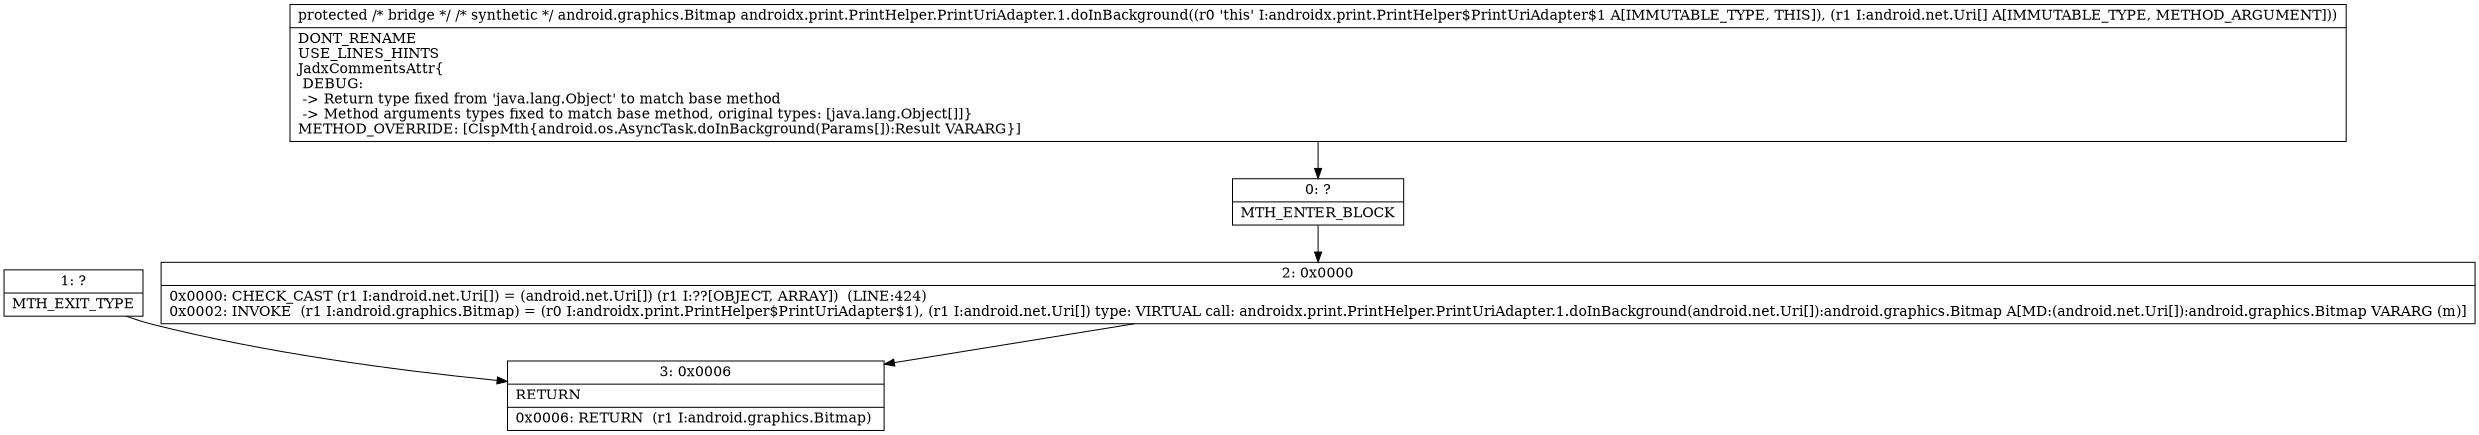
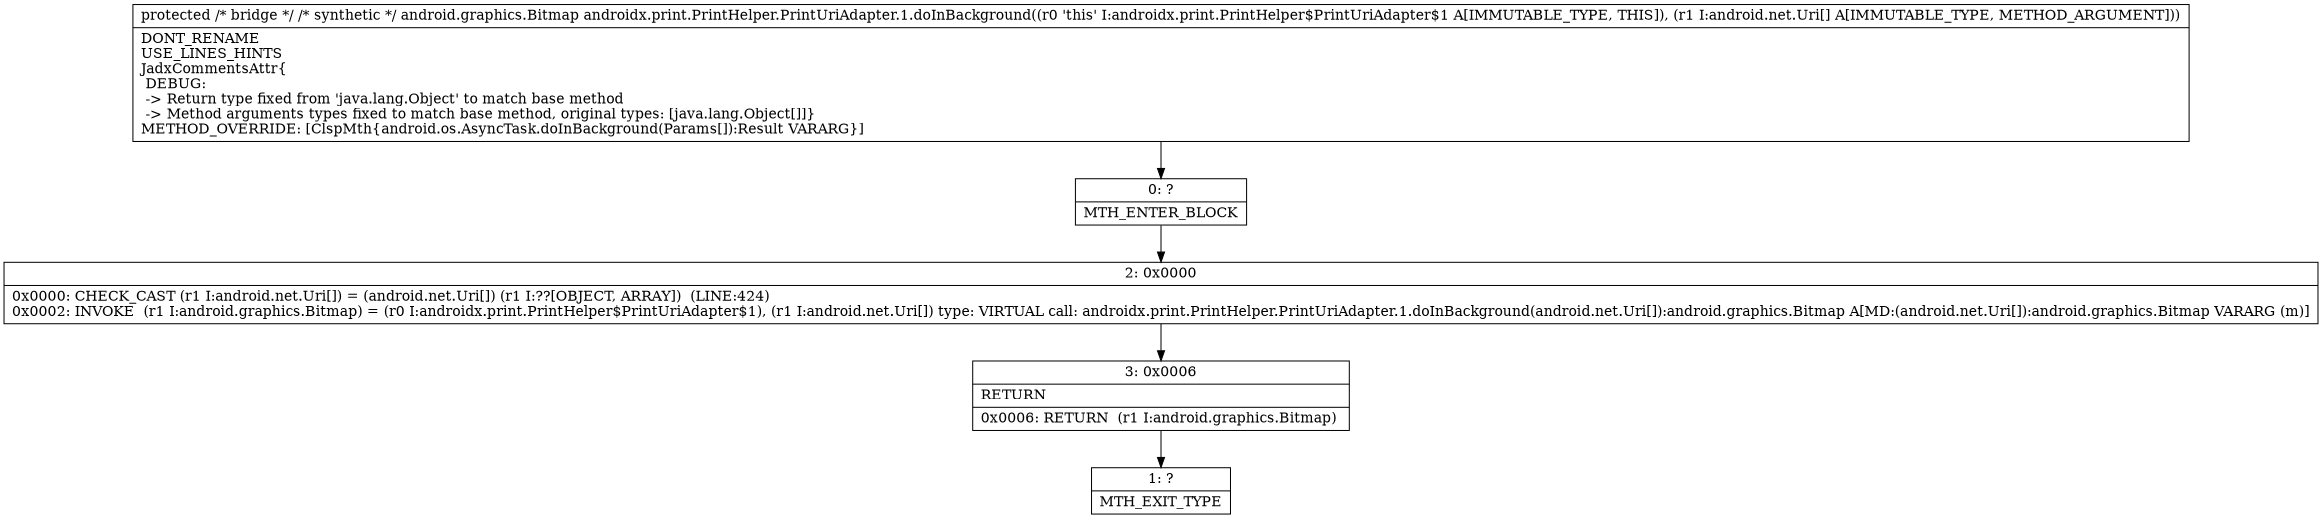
(310, 356) -> (1161, 444)
